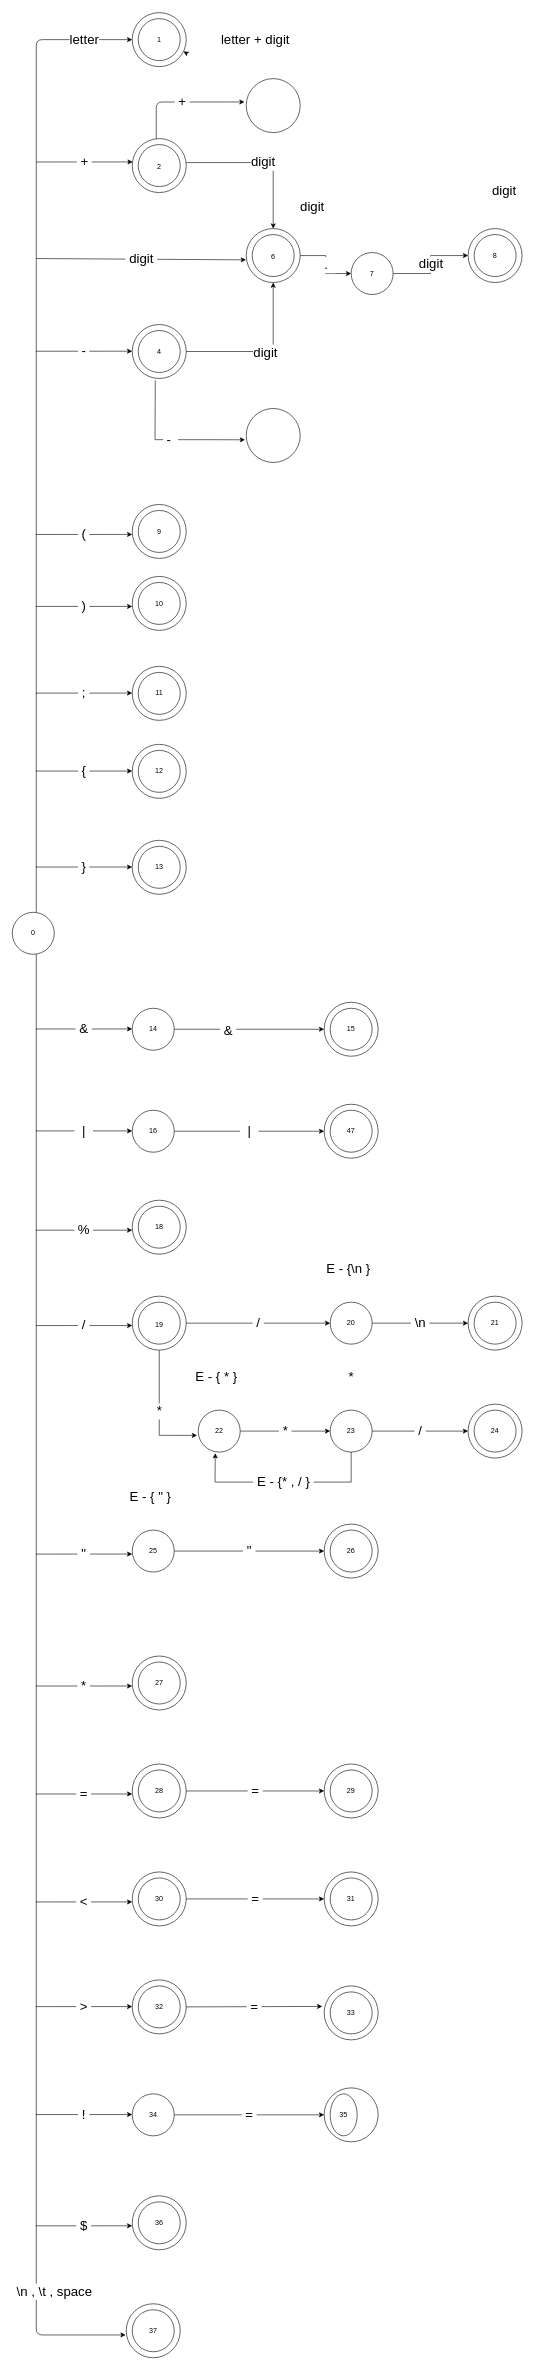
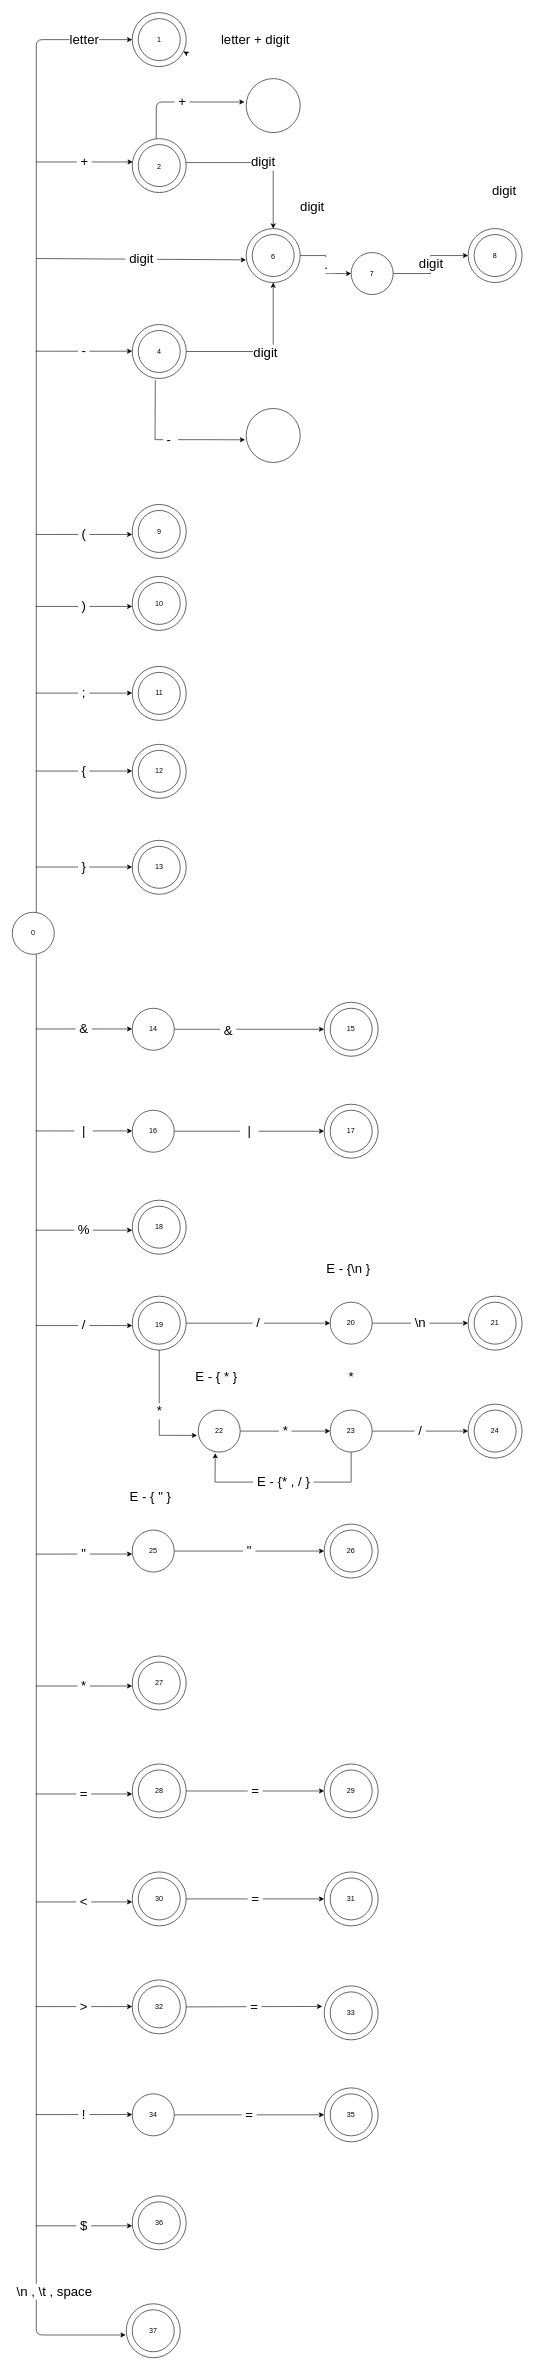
(351, 1131) -> (351, 1131)
(344, 2115) -> (351, 2115)
